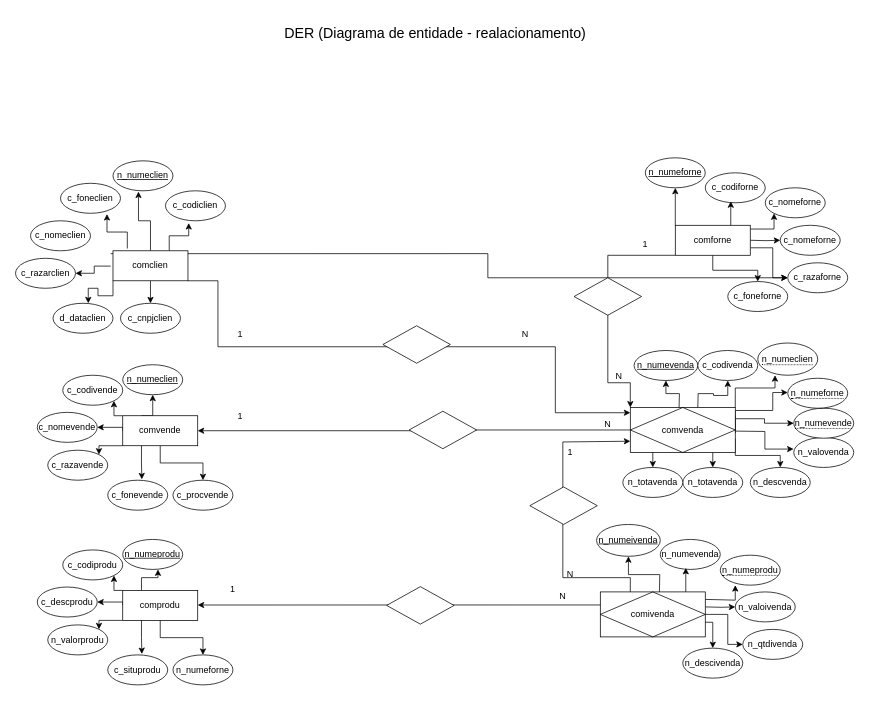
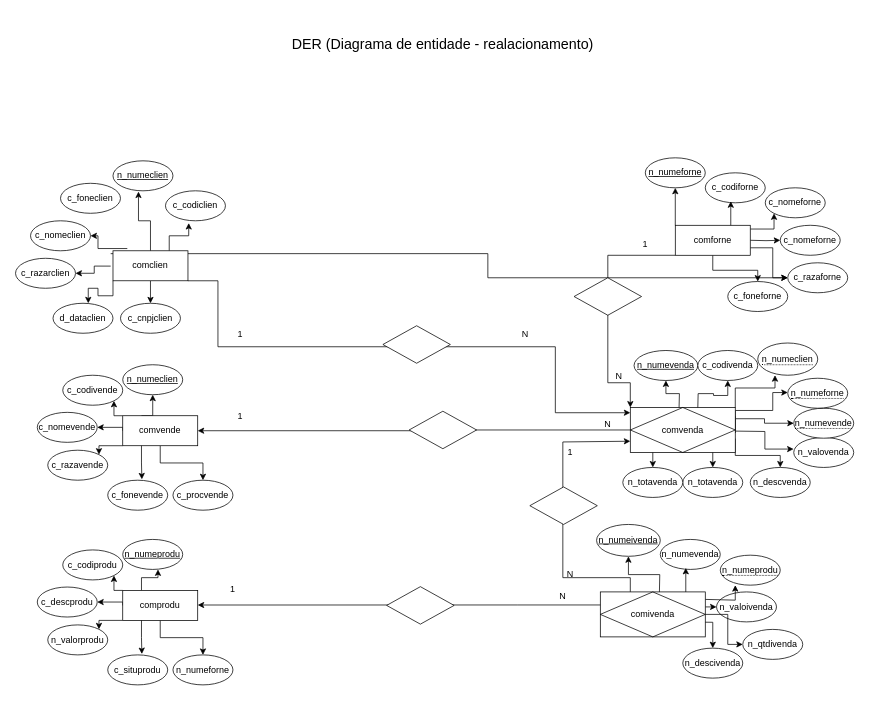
(435, 34) -> (443, 45)
(127, 239) -> (106, 249)
(765, 607) -> (747, 607)
